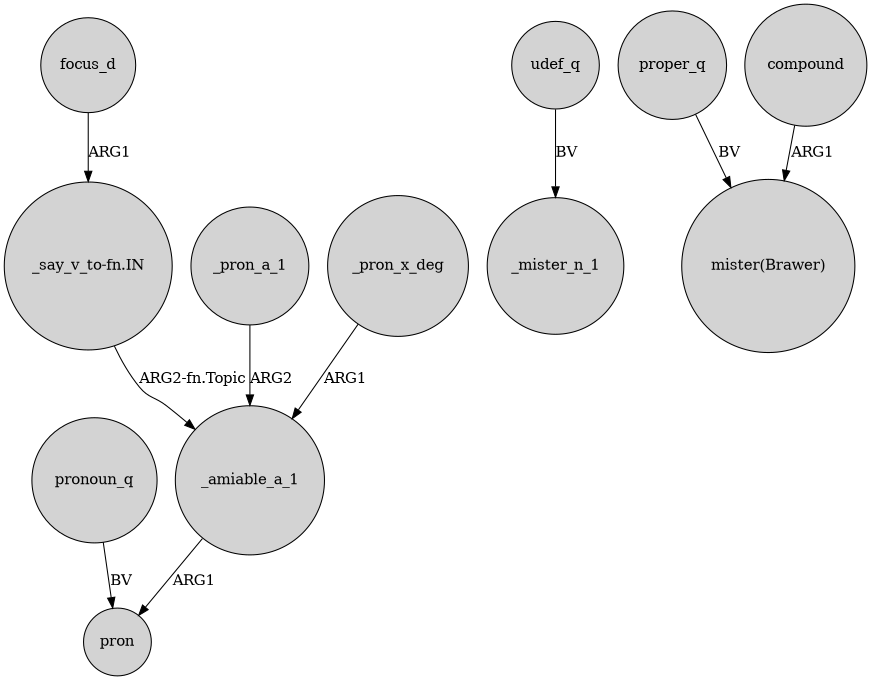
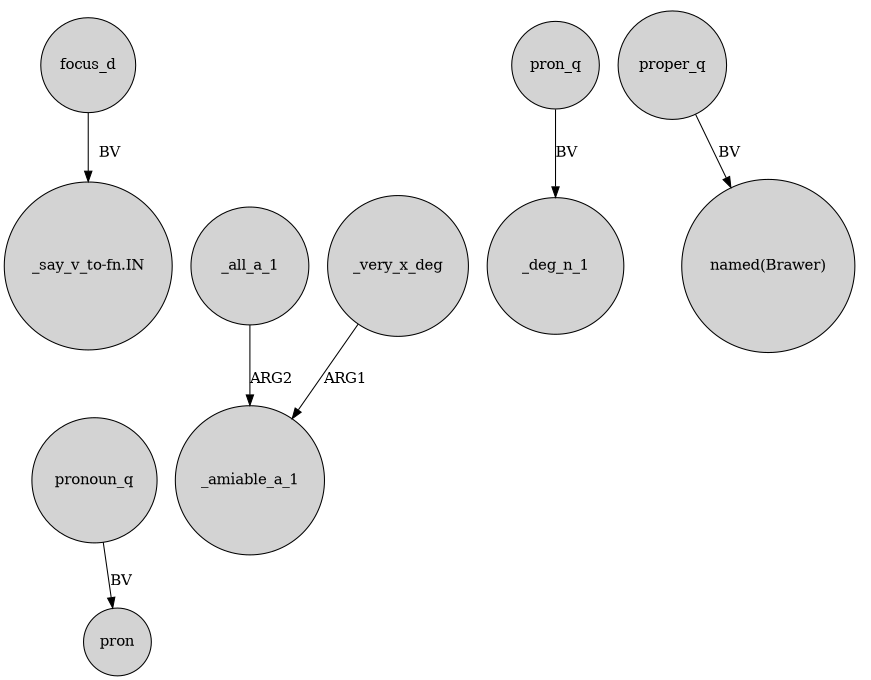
(556, 65) -> (556, 65)
(806, 65) -> none
(110, 153) -> (110, 153)
(250, 266) -> (250, 266)
(398, 266) -> (398, 266)
(556, 266) -> (556, 266)
(768, 266) -> (768, 266)
(143, 391) -> none
(174, 573) -> none
